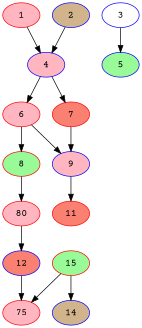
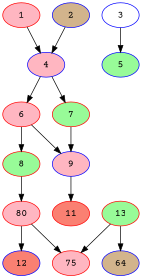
(71, 114) -> (71, 114)
(71, 263) -> (121, 214)
(21, 285) -> (44, 236)
(71, 313) -> (121, 263)
